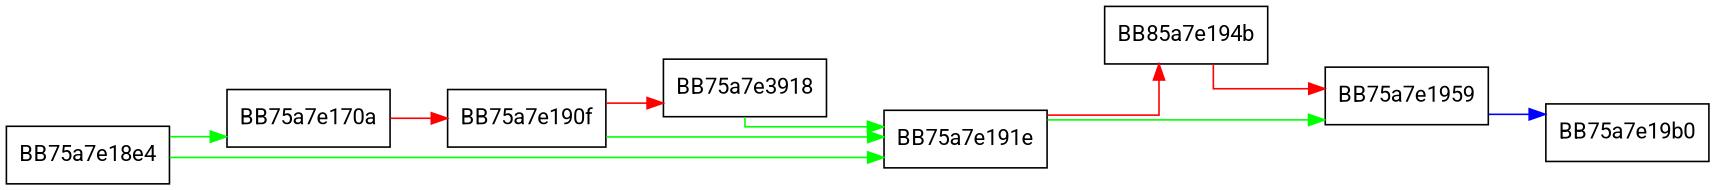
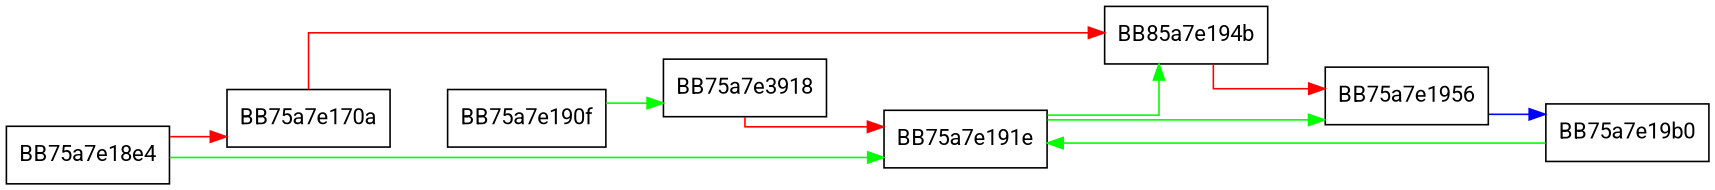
(1407, 96) -> (1407, 96)
(627, 103) -> (627, 103)
(1121, 115) -> (1121, 115)
(411, 118) -> (670, 33)
(801, 127) -> (801, 127)
(190, 137) -> (190, 137)
(737, 137) -> (1304, 143)
